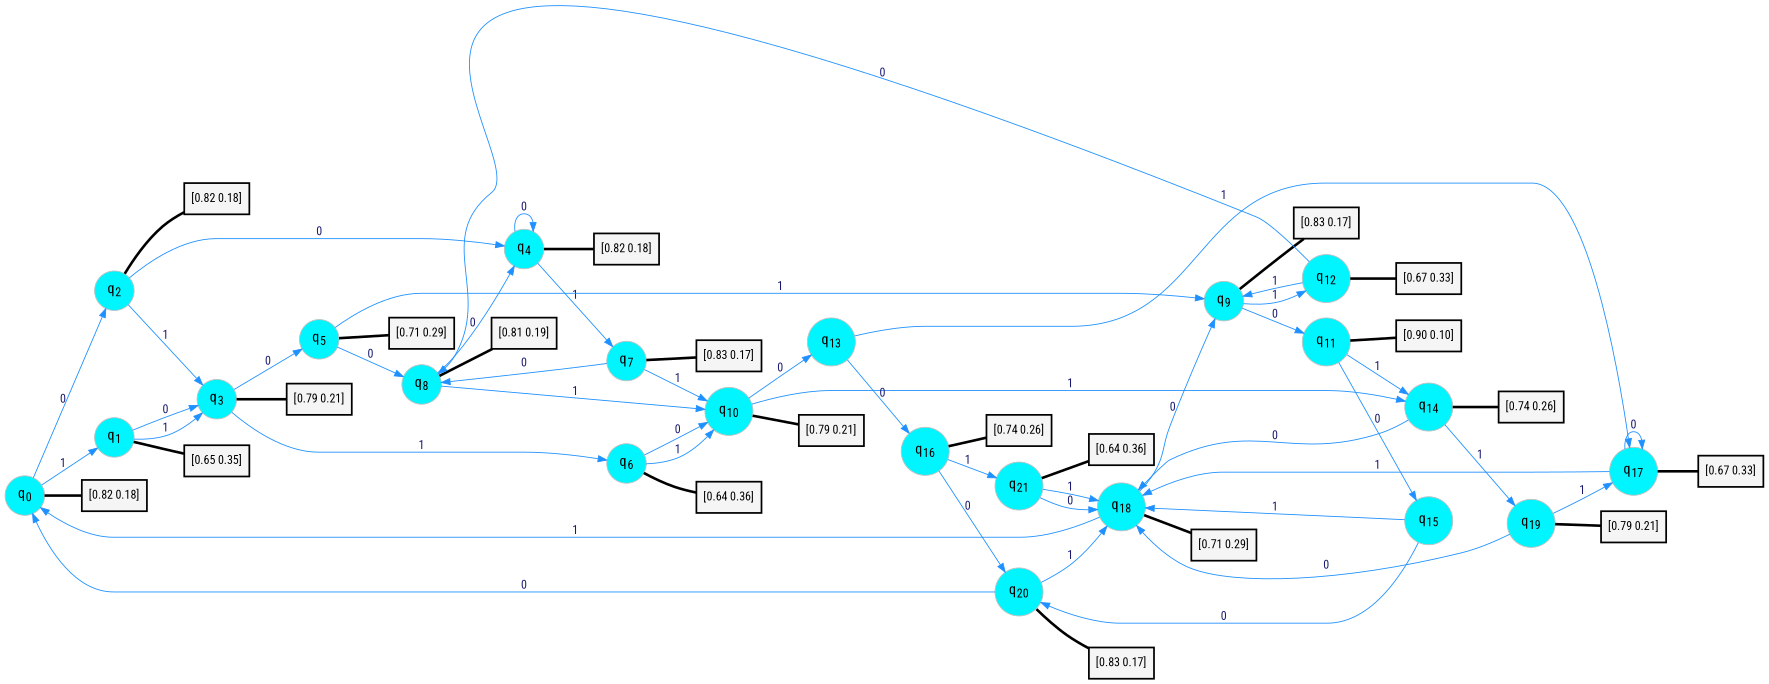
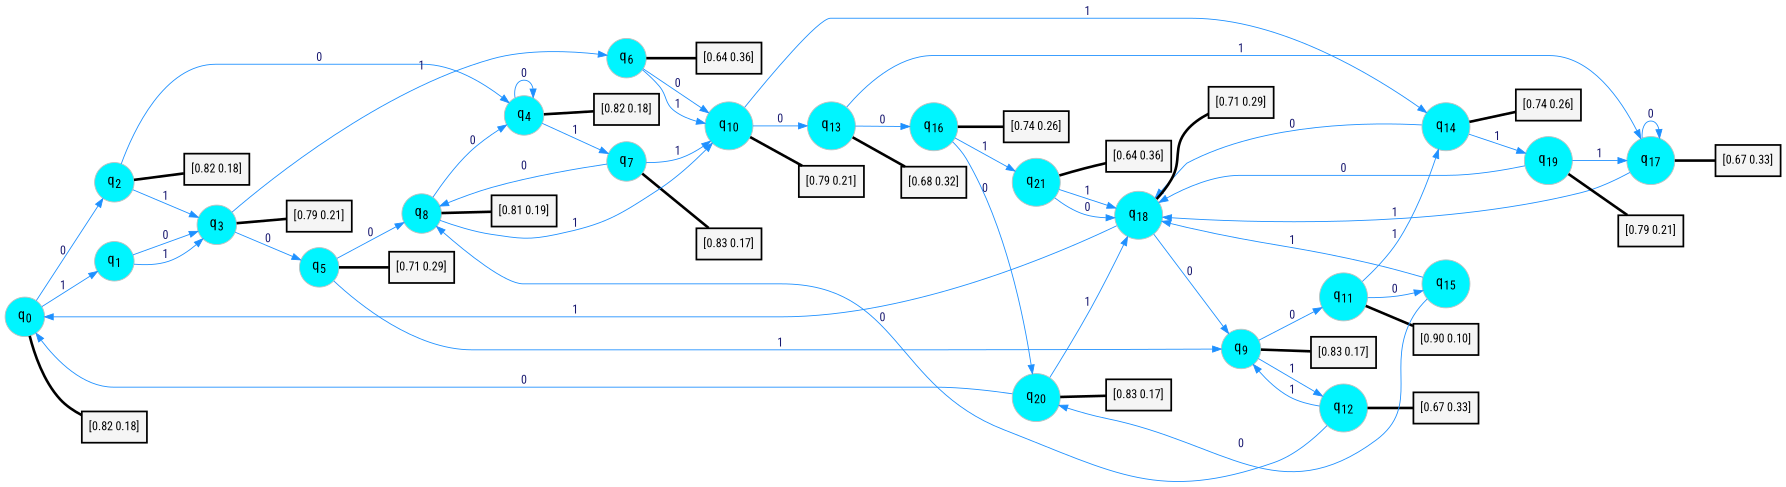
none -> (934, 182)
(217, 461) -> none
